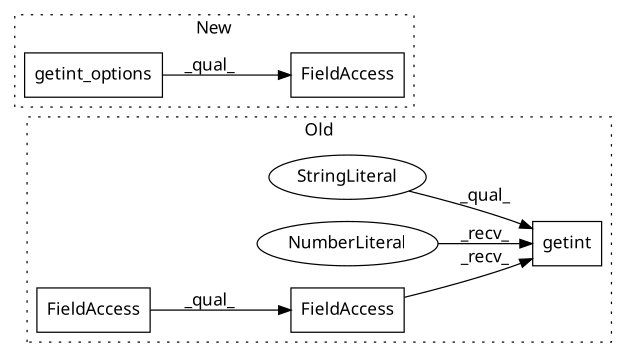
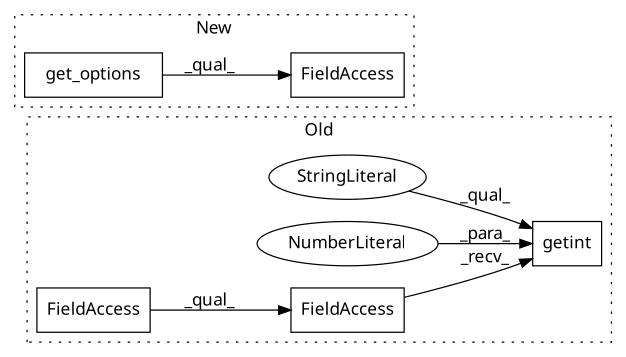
(94, 75) -> (94, 75)
(485, 234) -> (485, 234)
